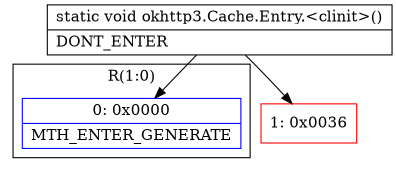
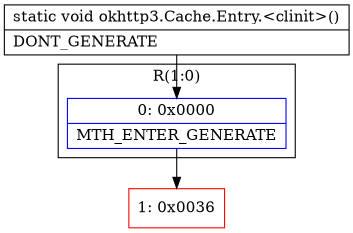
(112, 42) -> (86, 42)
(265, 75) -> (177, 164)
